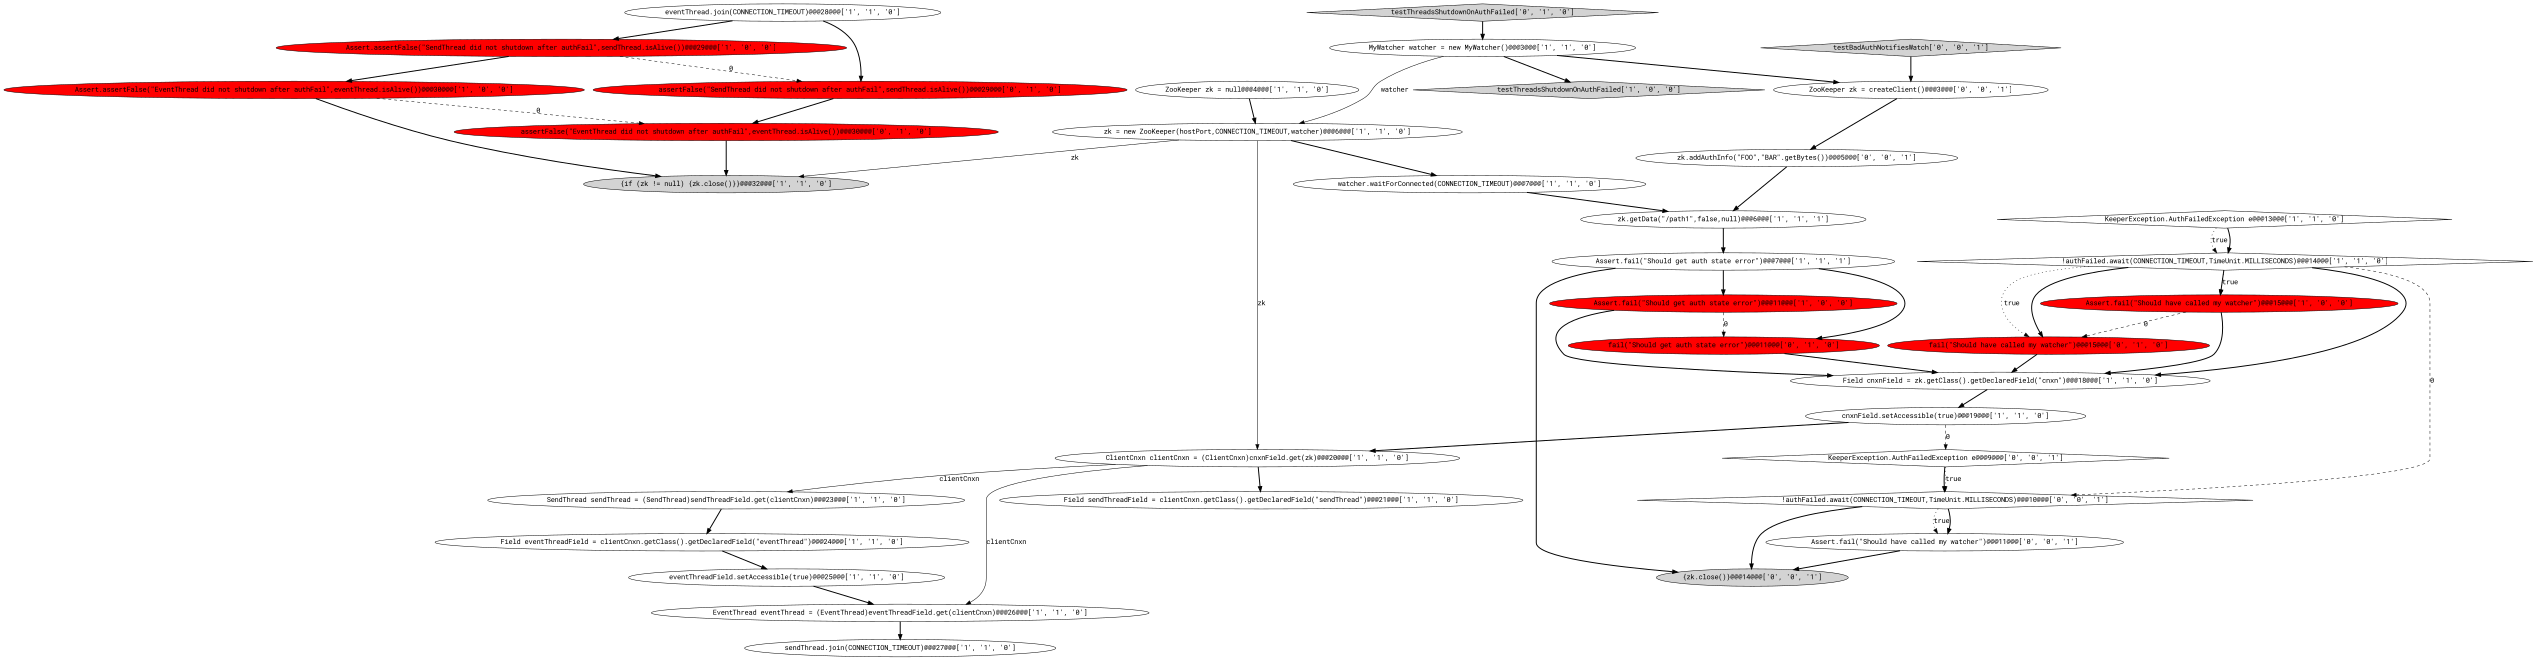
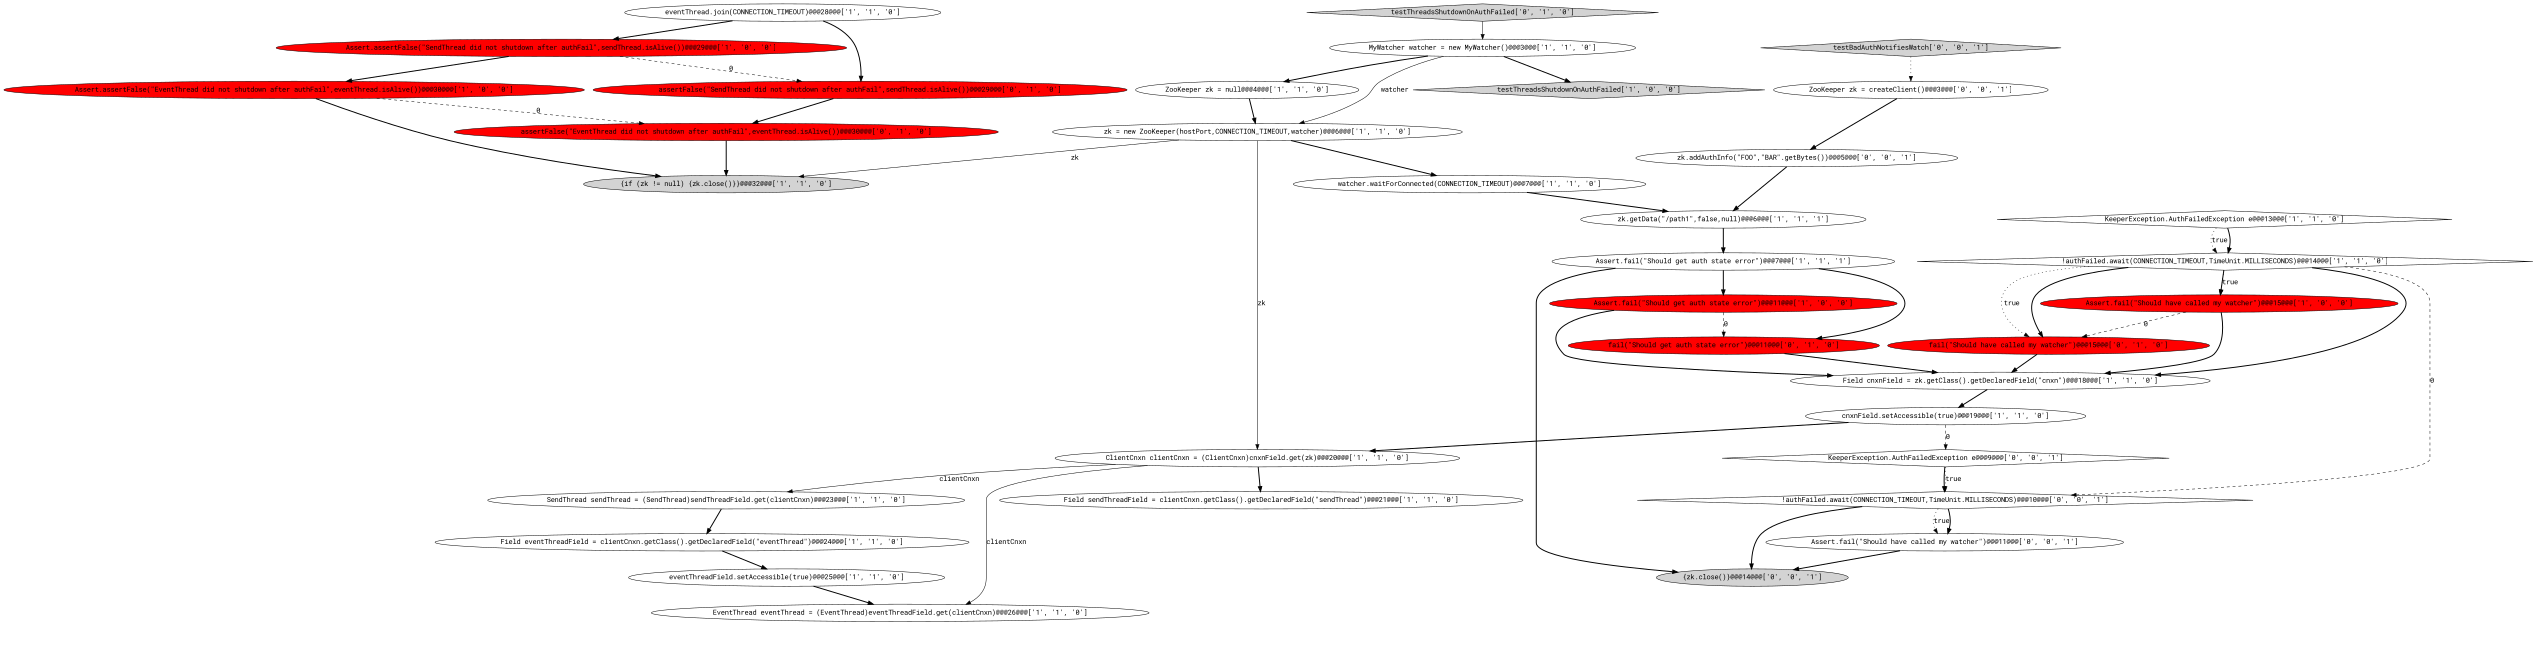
(1483, 28) -> (1483, 28)
(1911, 66) -> (1911, 66)
(1695, 69) -> (1358, 67)
(900, 648) -> none
